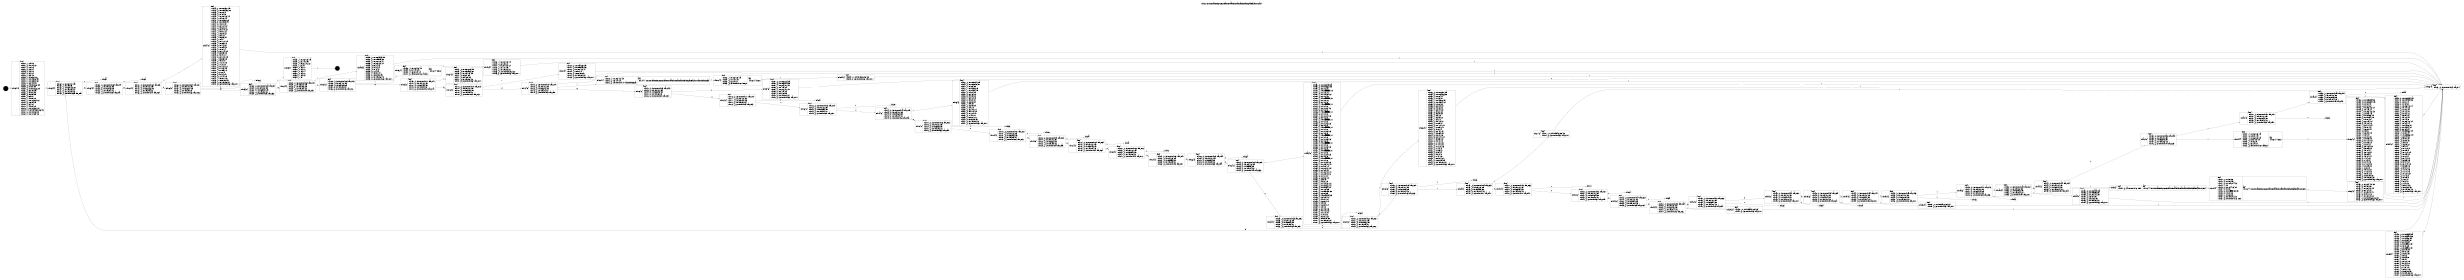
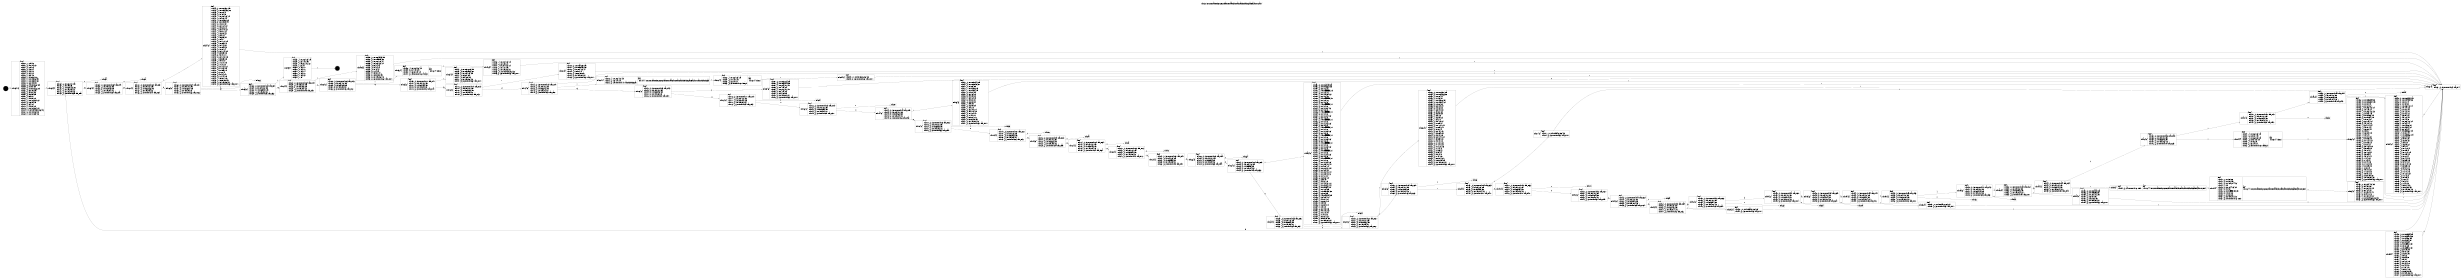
(1628, 192) -> none
